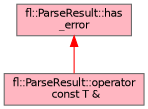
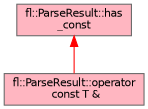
(74, 20) -> (74, 20)
